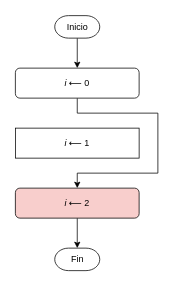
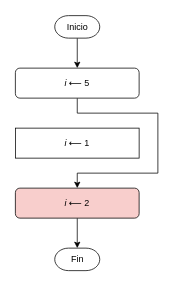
(77, 83) -> (77, 83)
